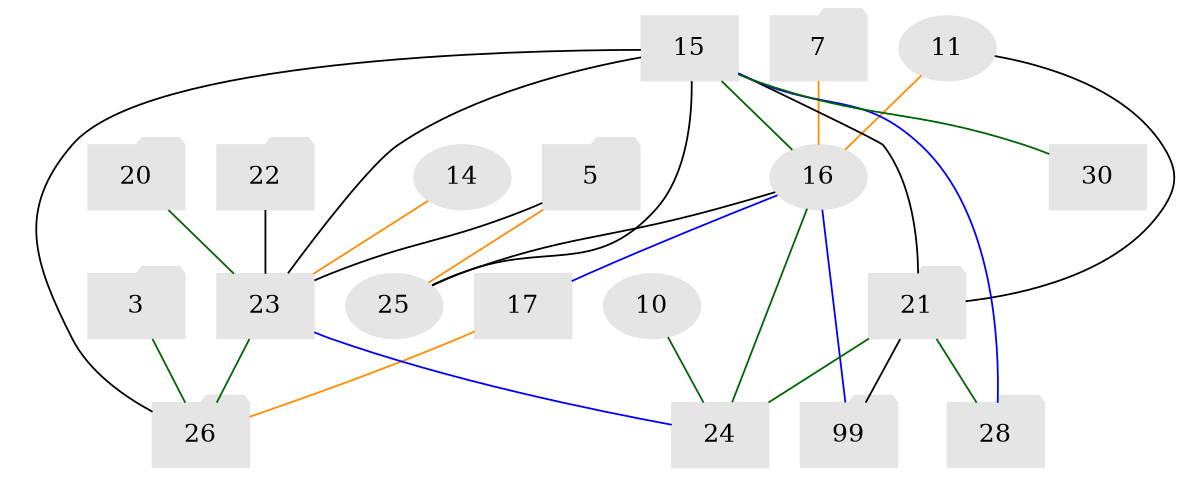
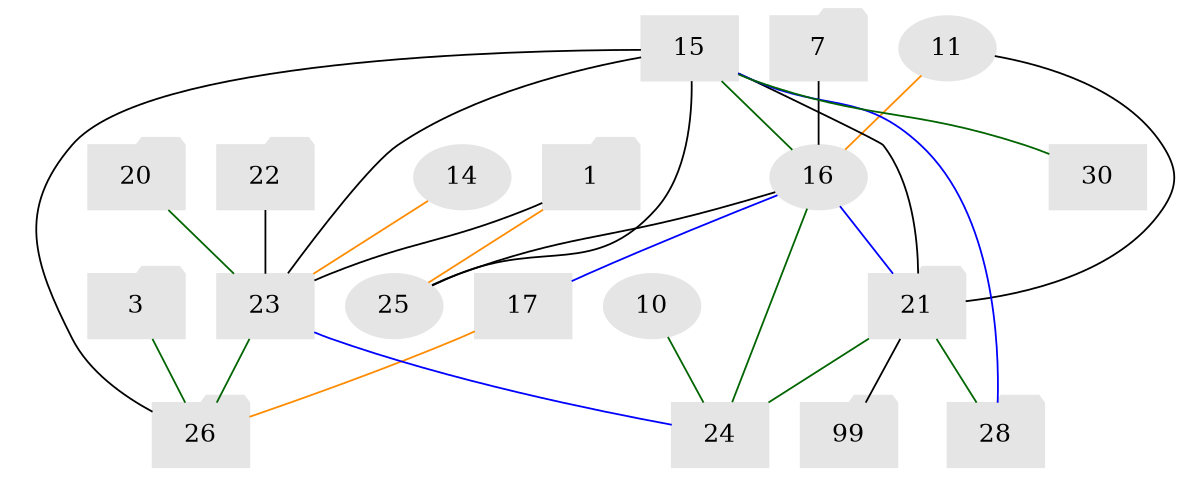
(819, 124) -> (819, 124)
(591, 177) -> (591, 177)
(834, 306) -> (866, 240)
